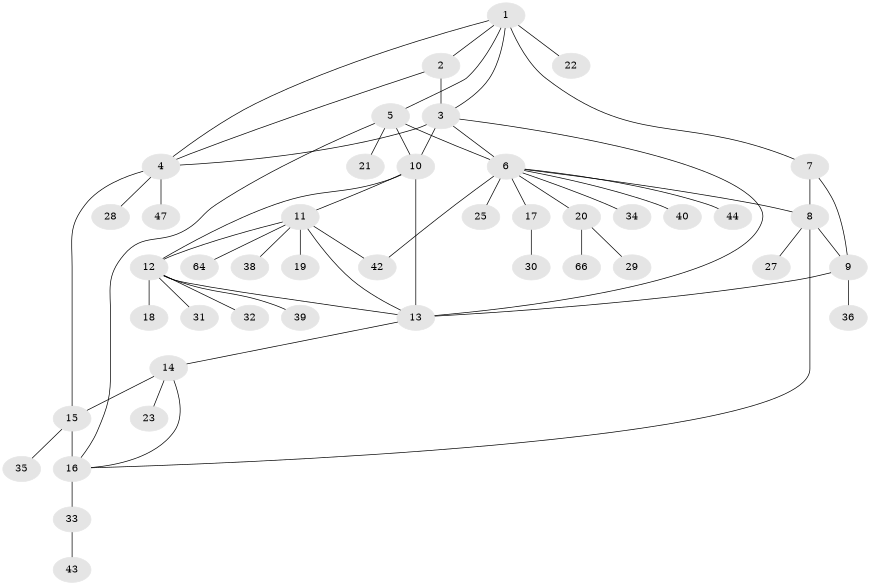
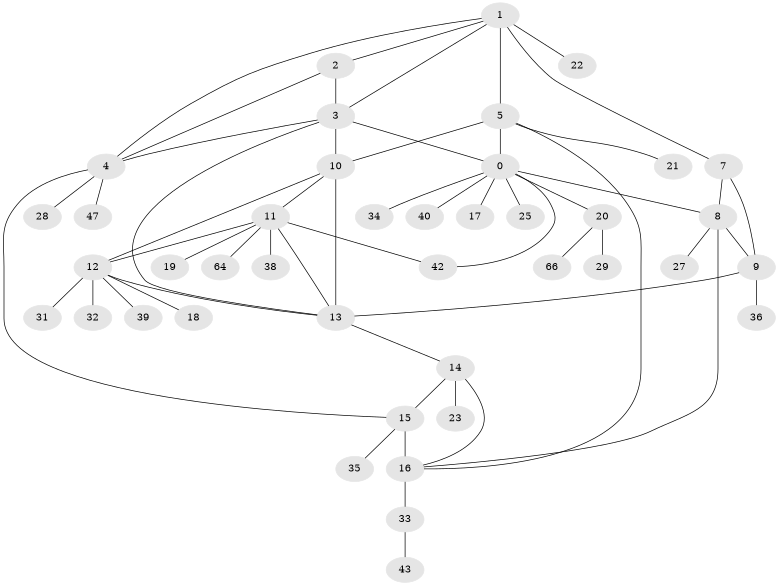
(506, 167) -> (500, 167)
(733, 217) -> none
(531, 267) -> none
